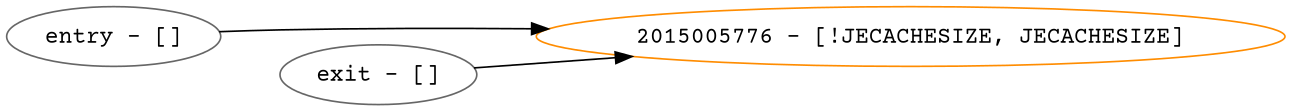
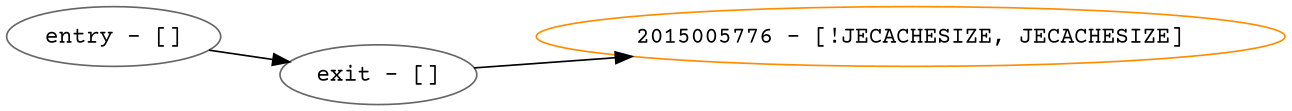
(375, 29) -> (241, 55)
